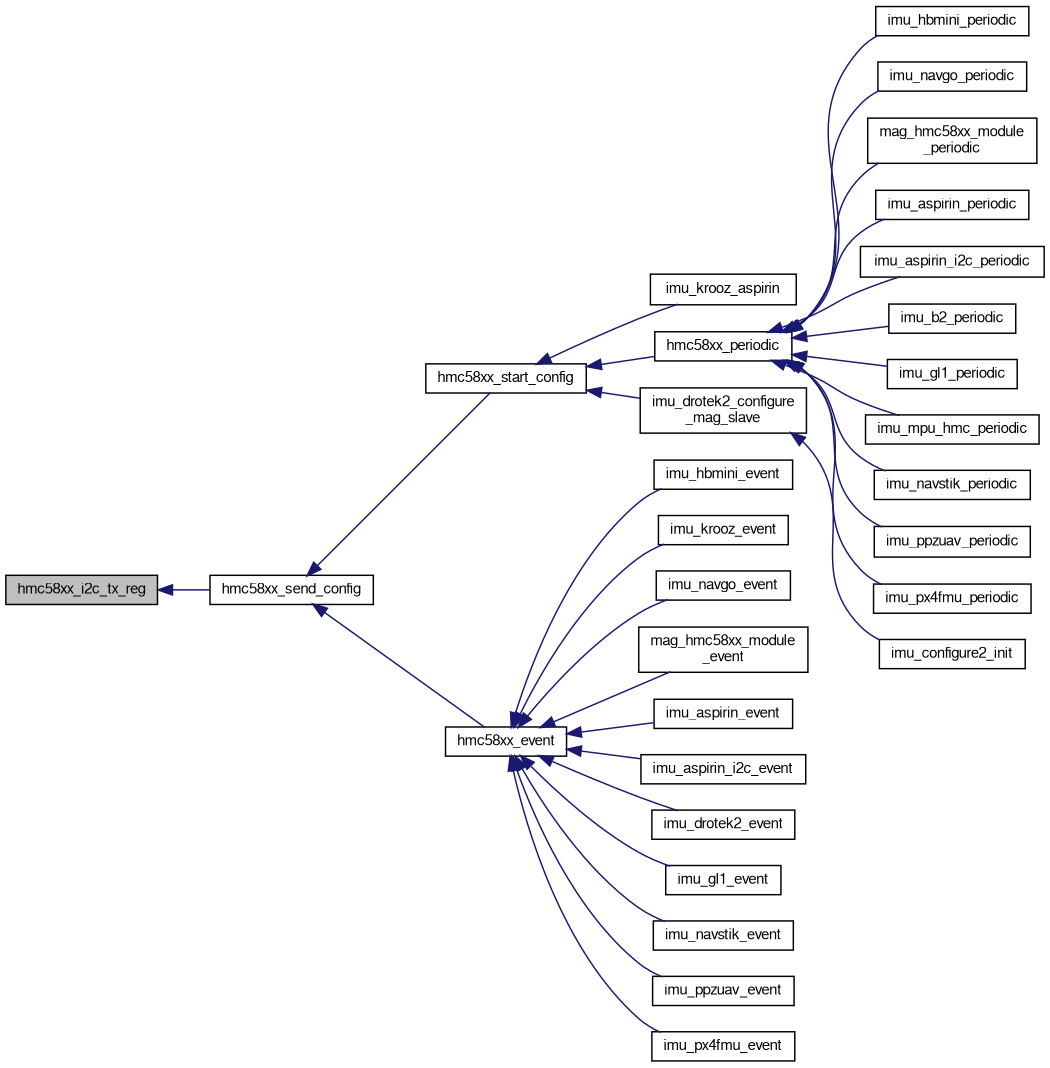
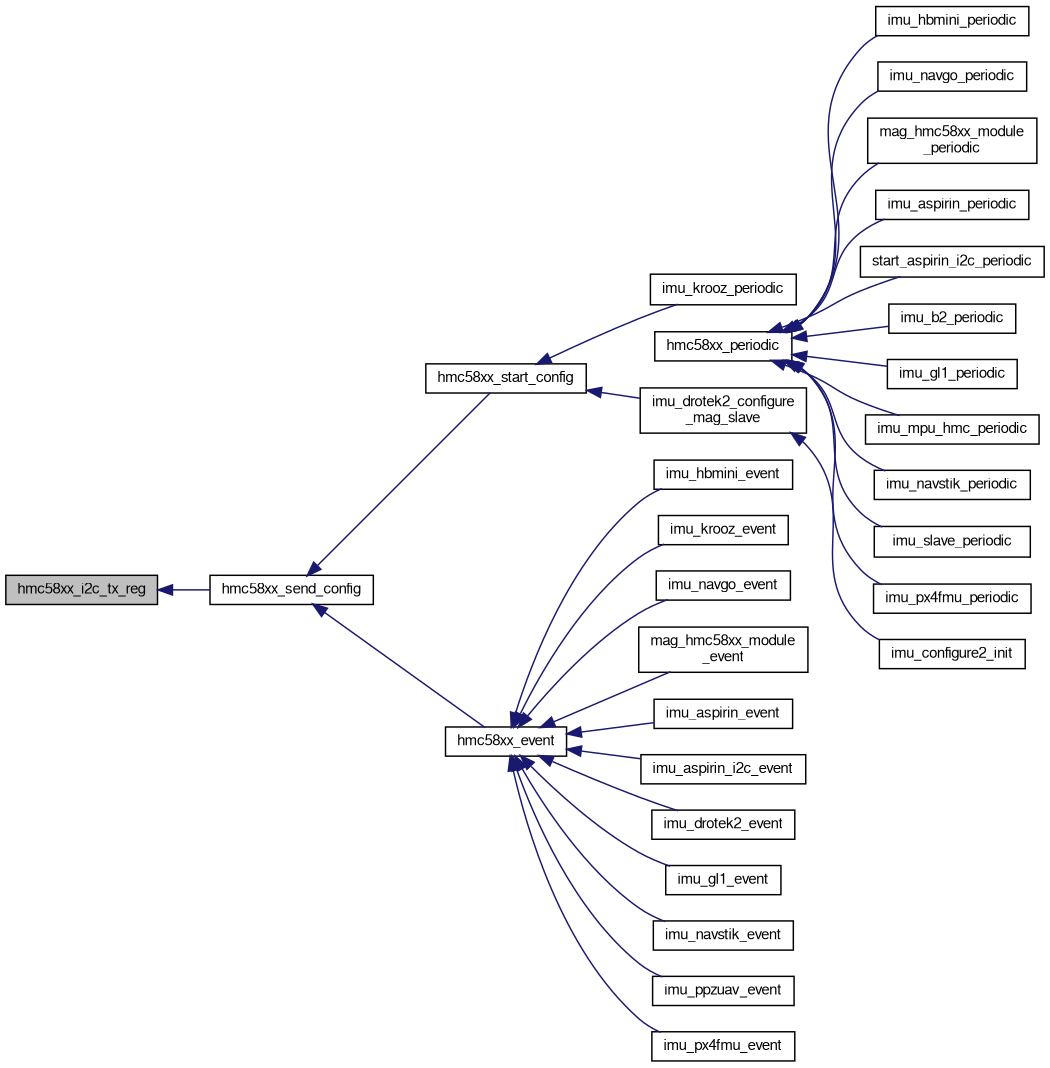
(952, 262) -> (952, 262)
(723, 289) -> (723, 289)
(628, 360) -> none
(952, 542) -> (952, 542)
